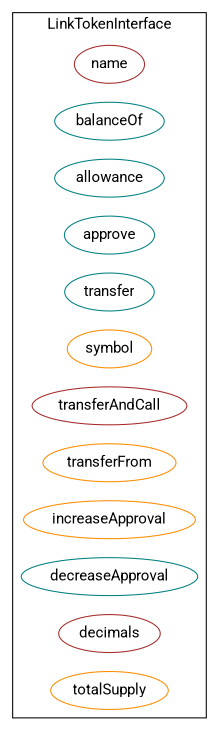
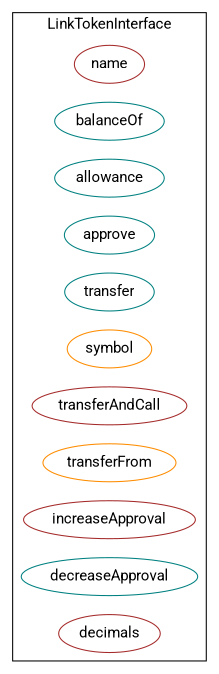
(109, 520) -> (109, 520)
(109, 690) -> none
